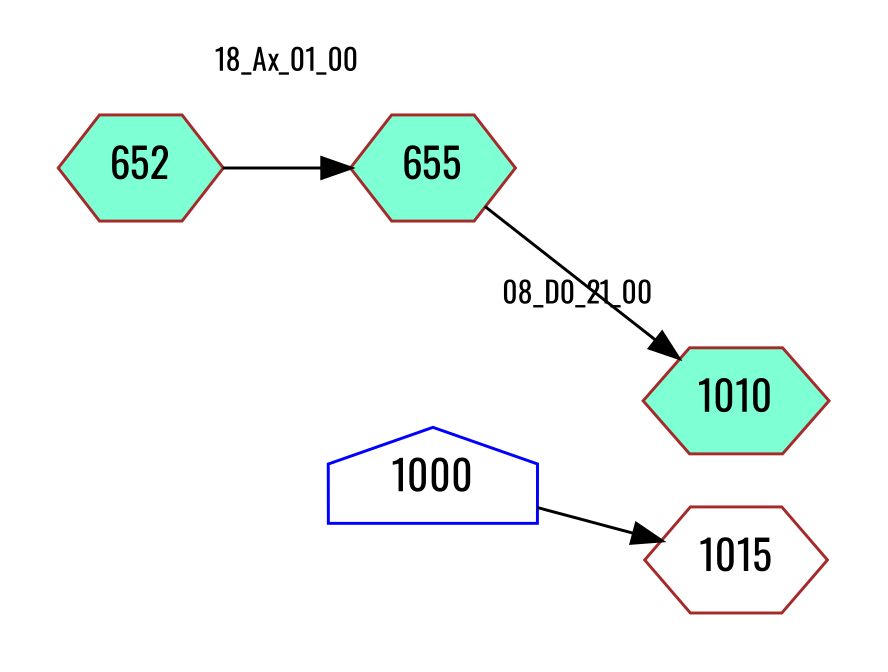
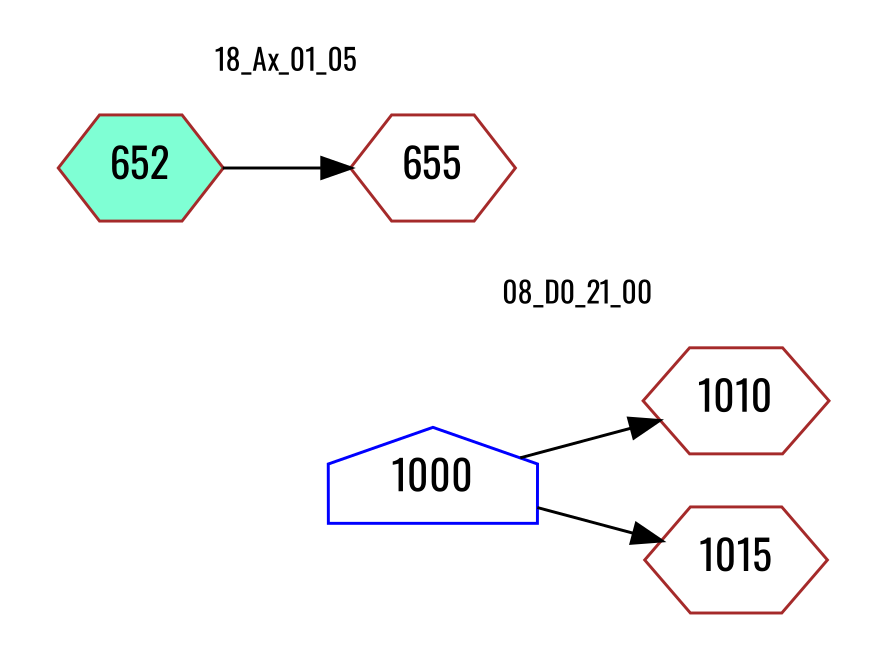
(287, 63) -> (287, 63)
(433, 168) -> (433, 168)
(587, 287) -> (575, 443)
(736, 401) -> (736, 401)
